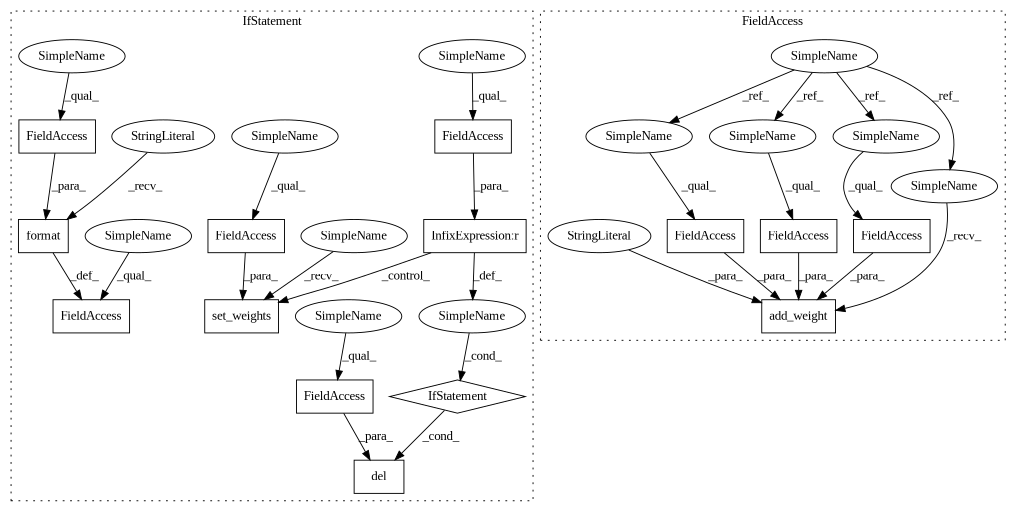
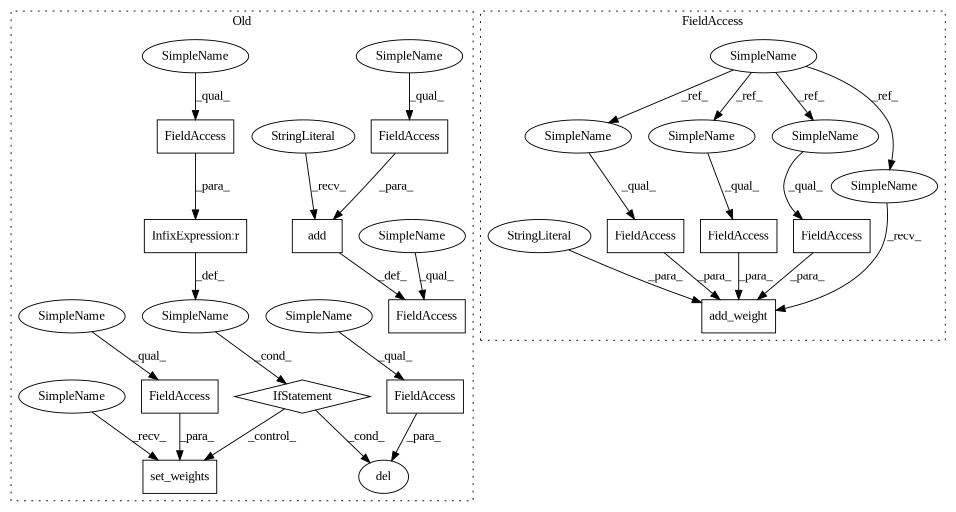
(272, 22) -> (242, 22)
(43, 236) -> (317, 236)
(360, 277) -> (248, 432)
(379, 477) -> (384, 477)
